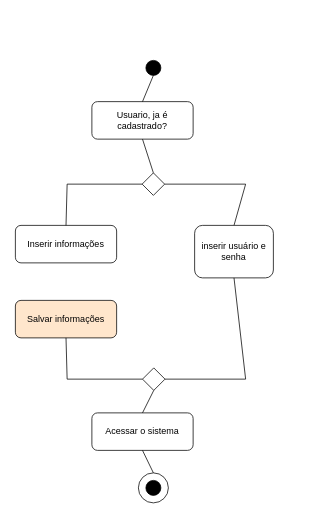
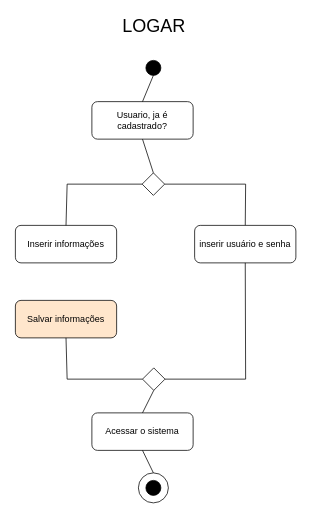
none -> (154, 27)
(234, 252) -> (245, 244)
